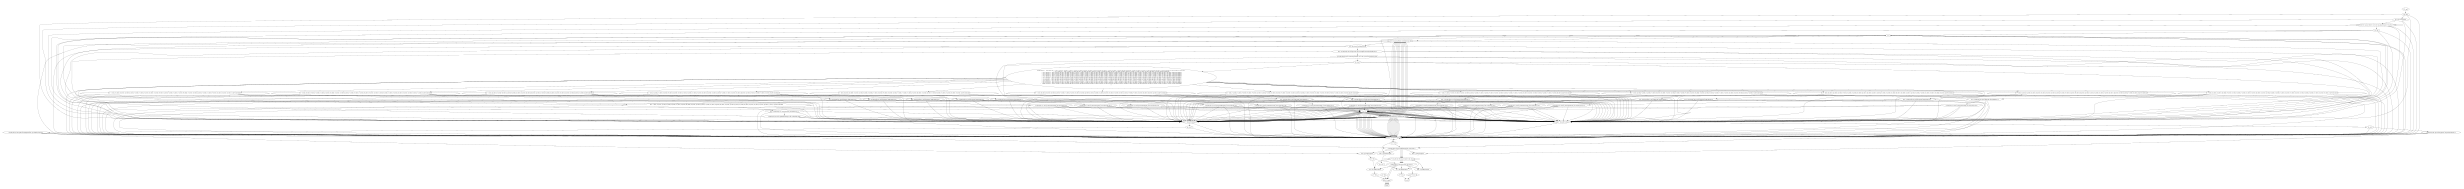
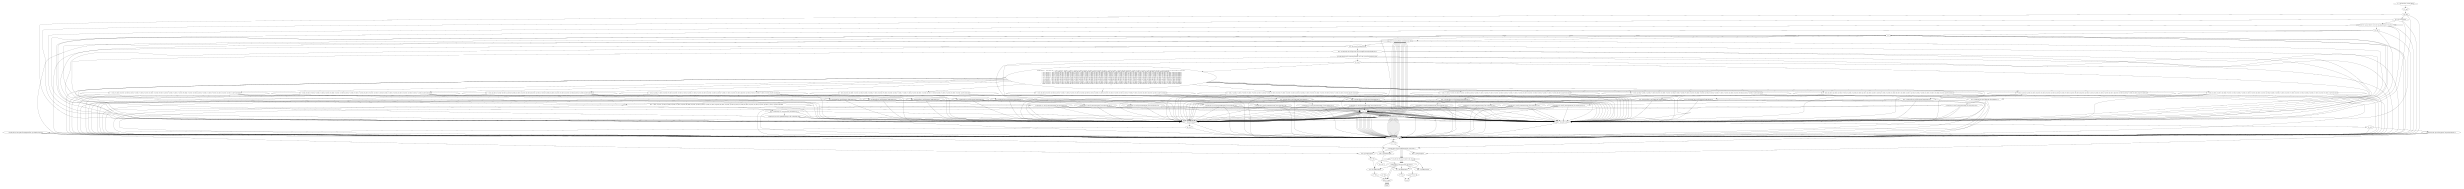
none -> (2406, 4)
